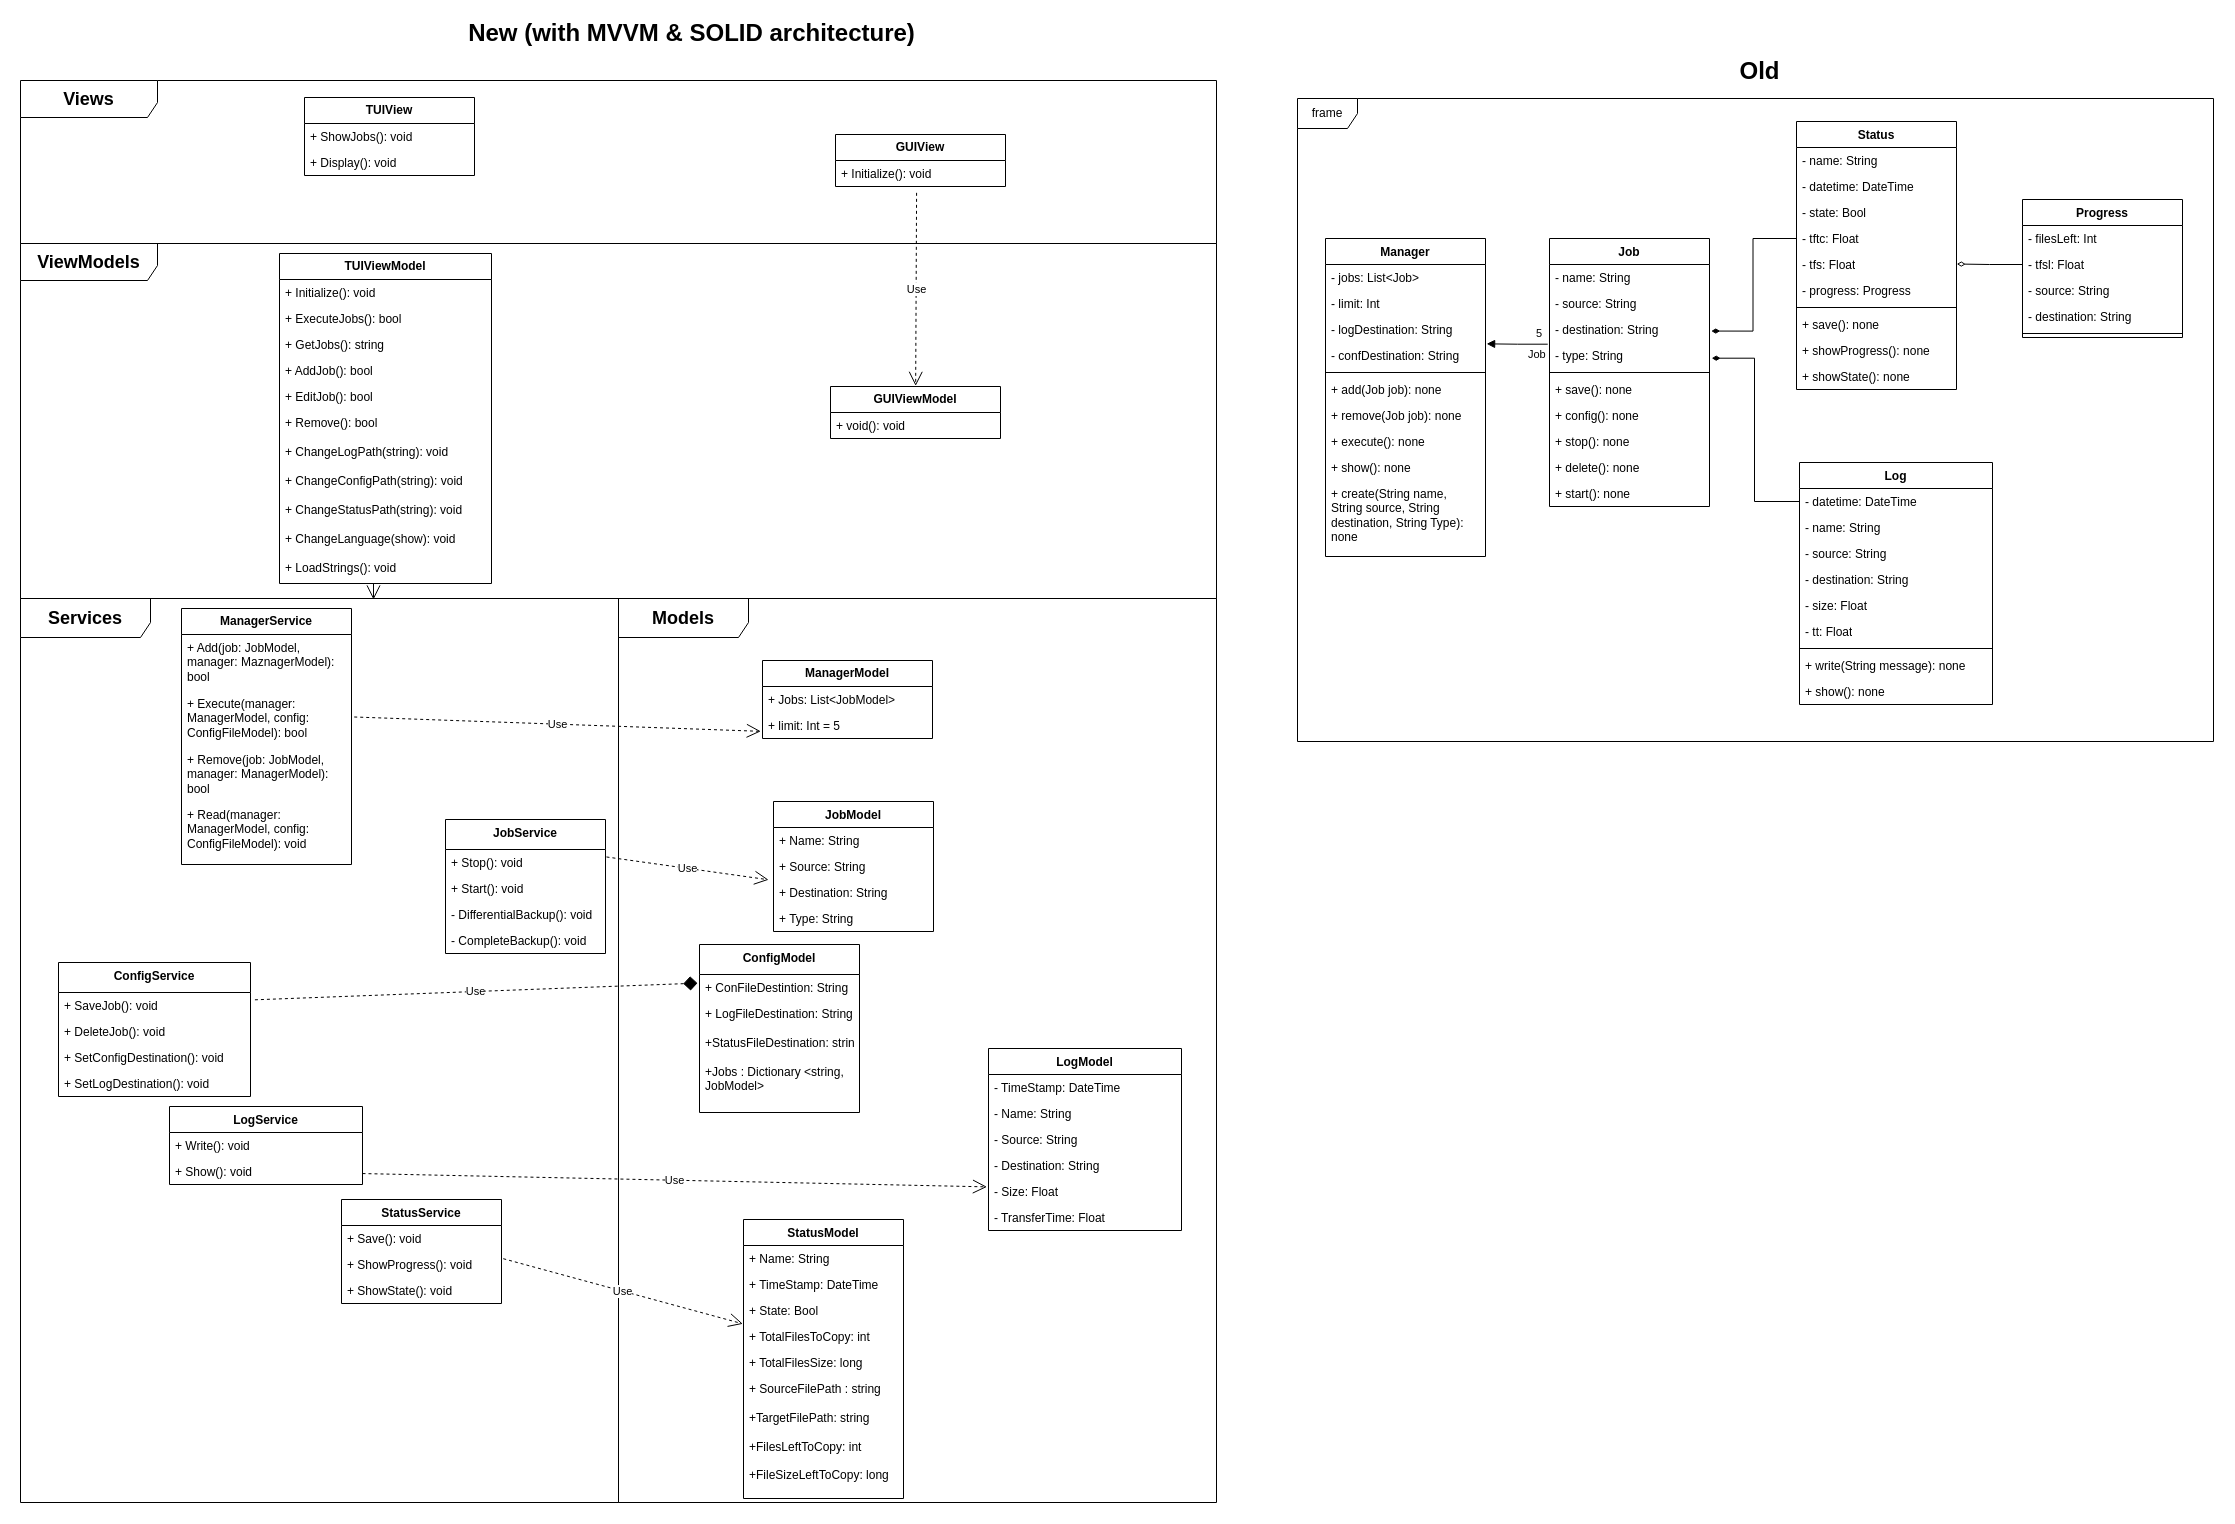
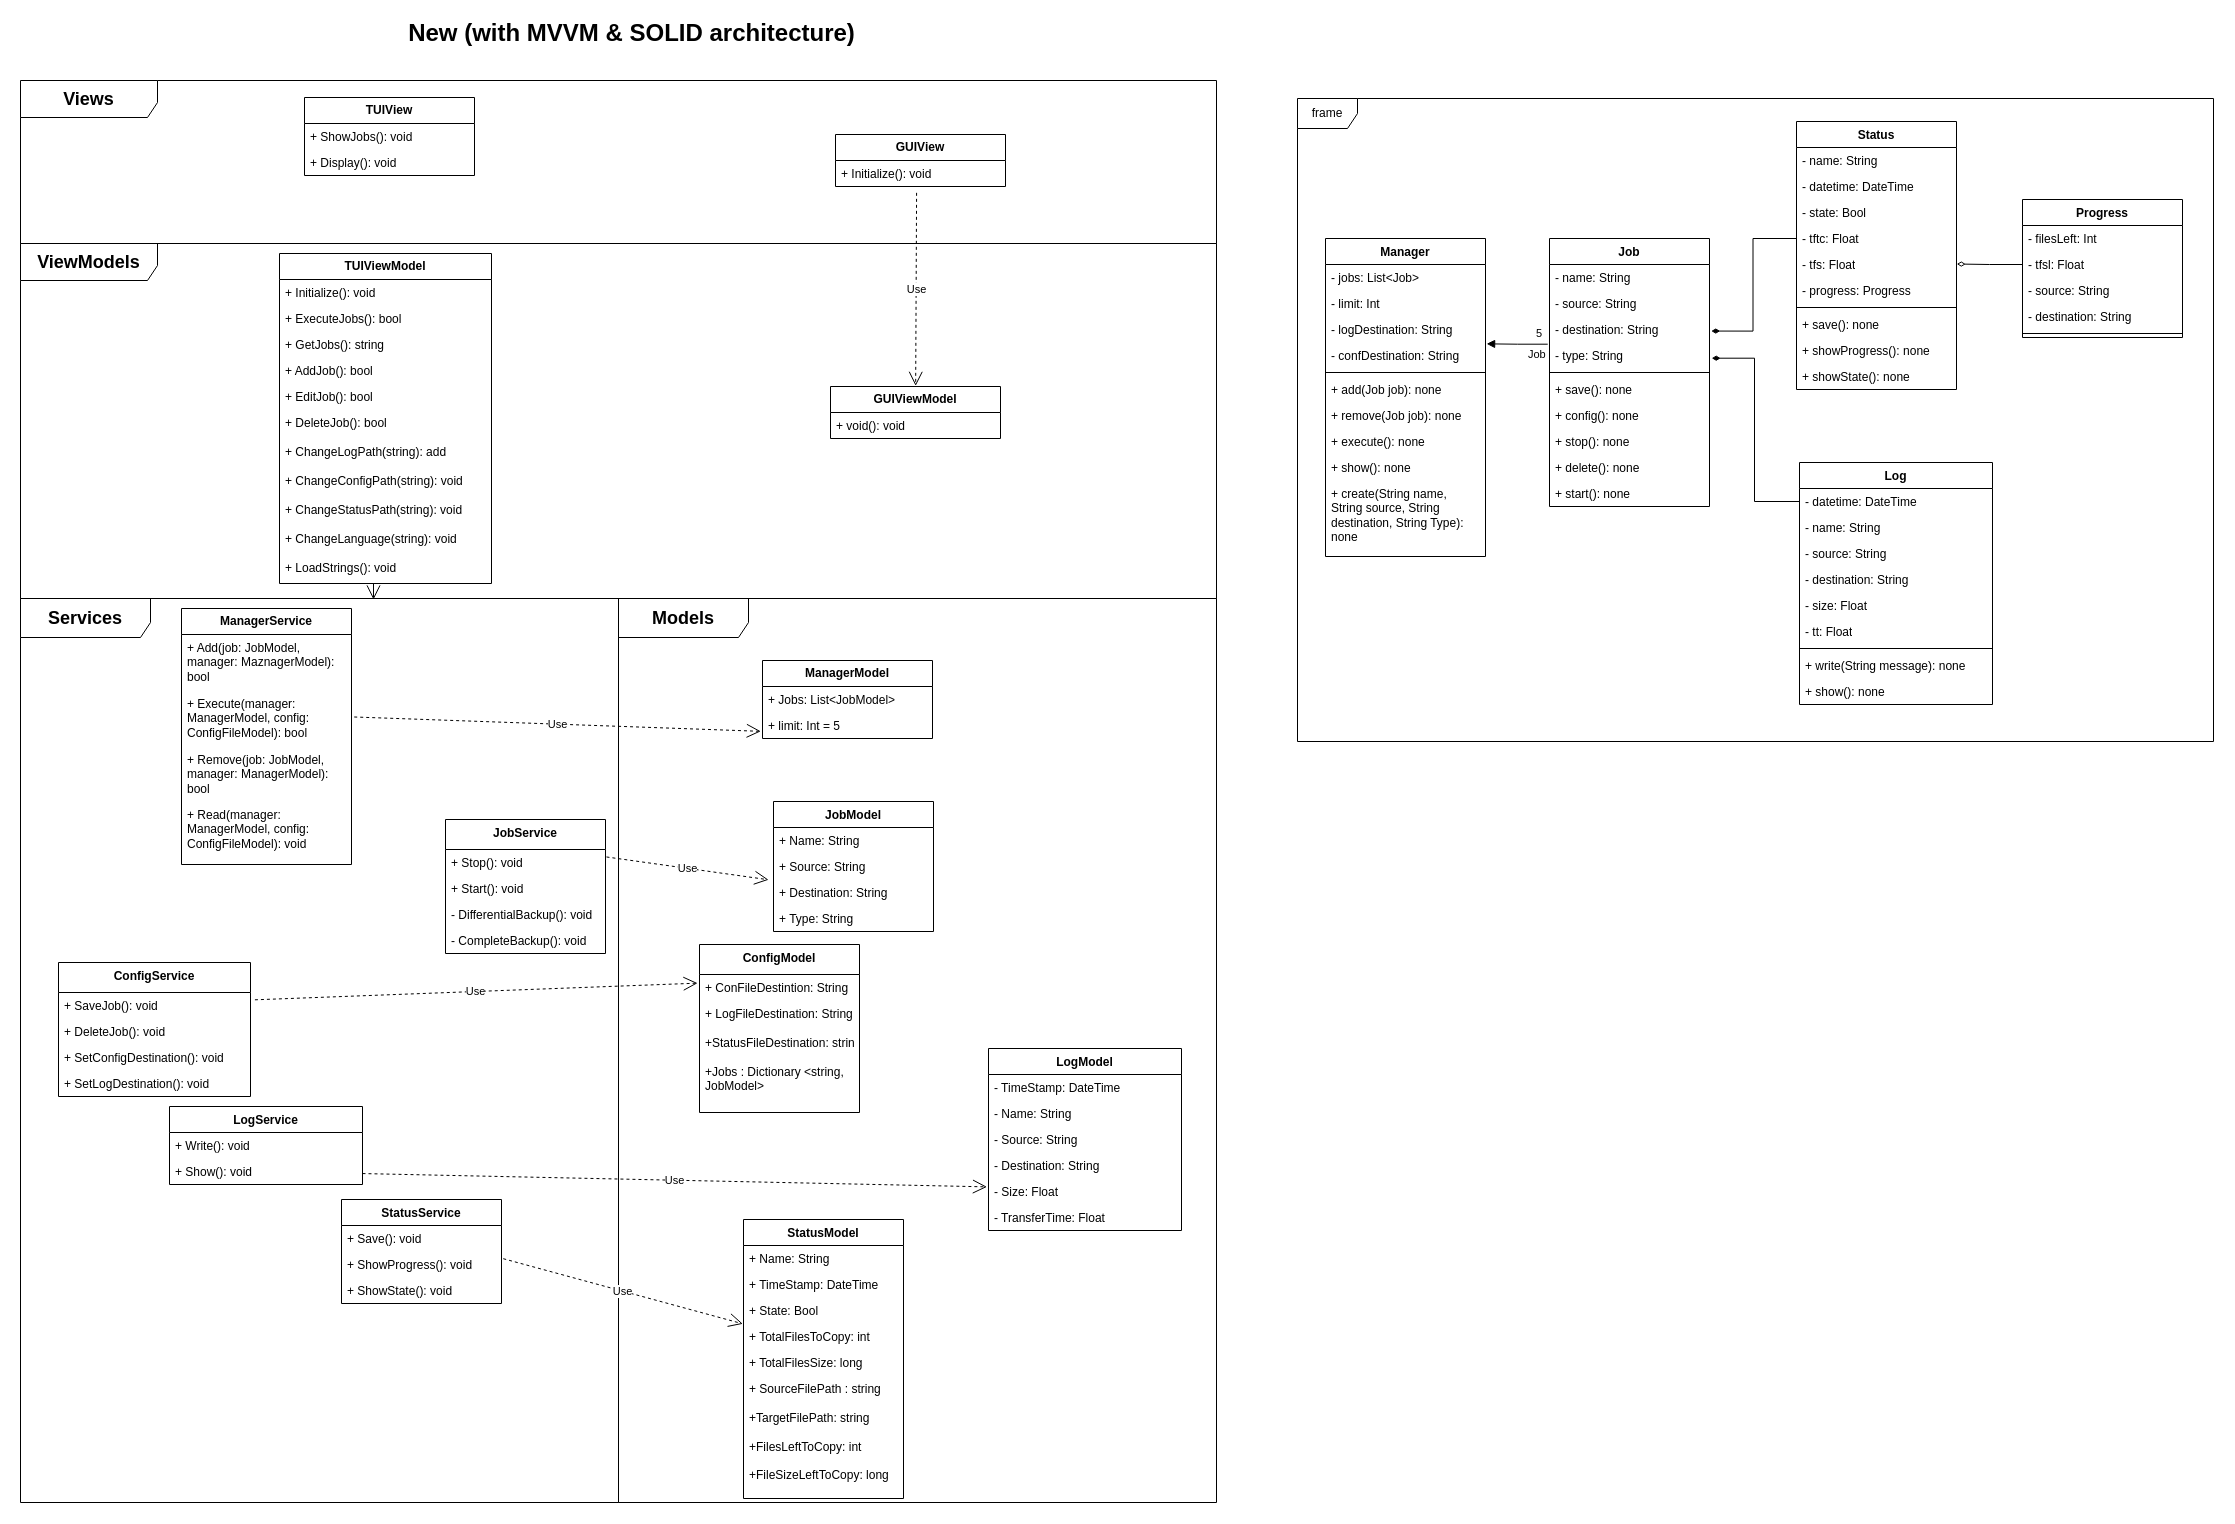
(692, 34) -> (632, 34)
(1760, 72) -> none
(333, 424) -> (342, 424)
(375, 453) -> (373, 453)
(373, 540) -> (379, 540)
(683, 984) -> (688, 984)
